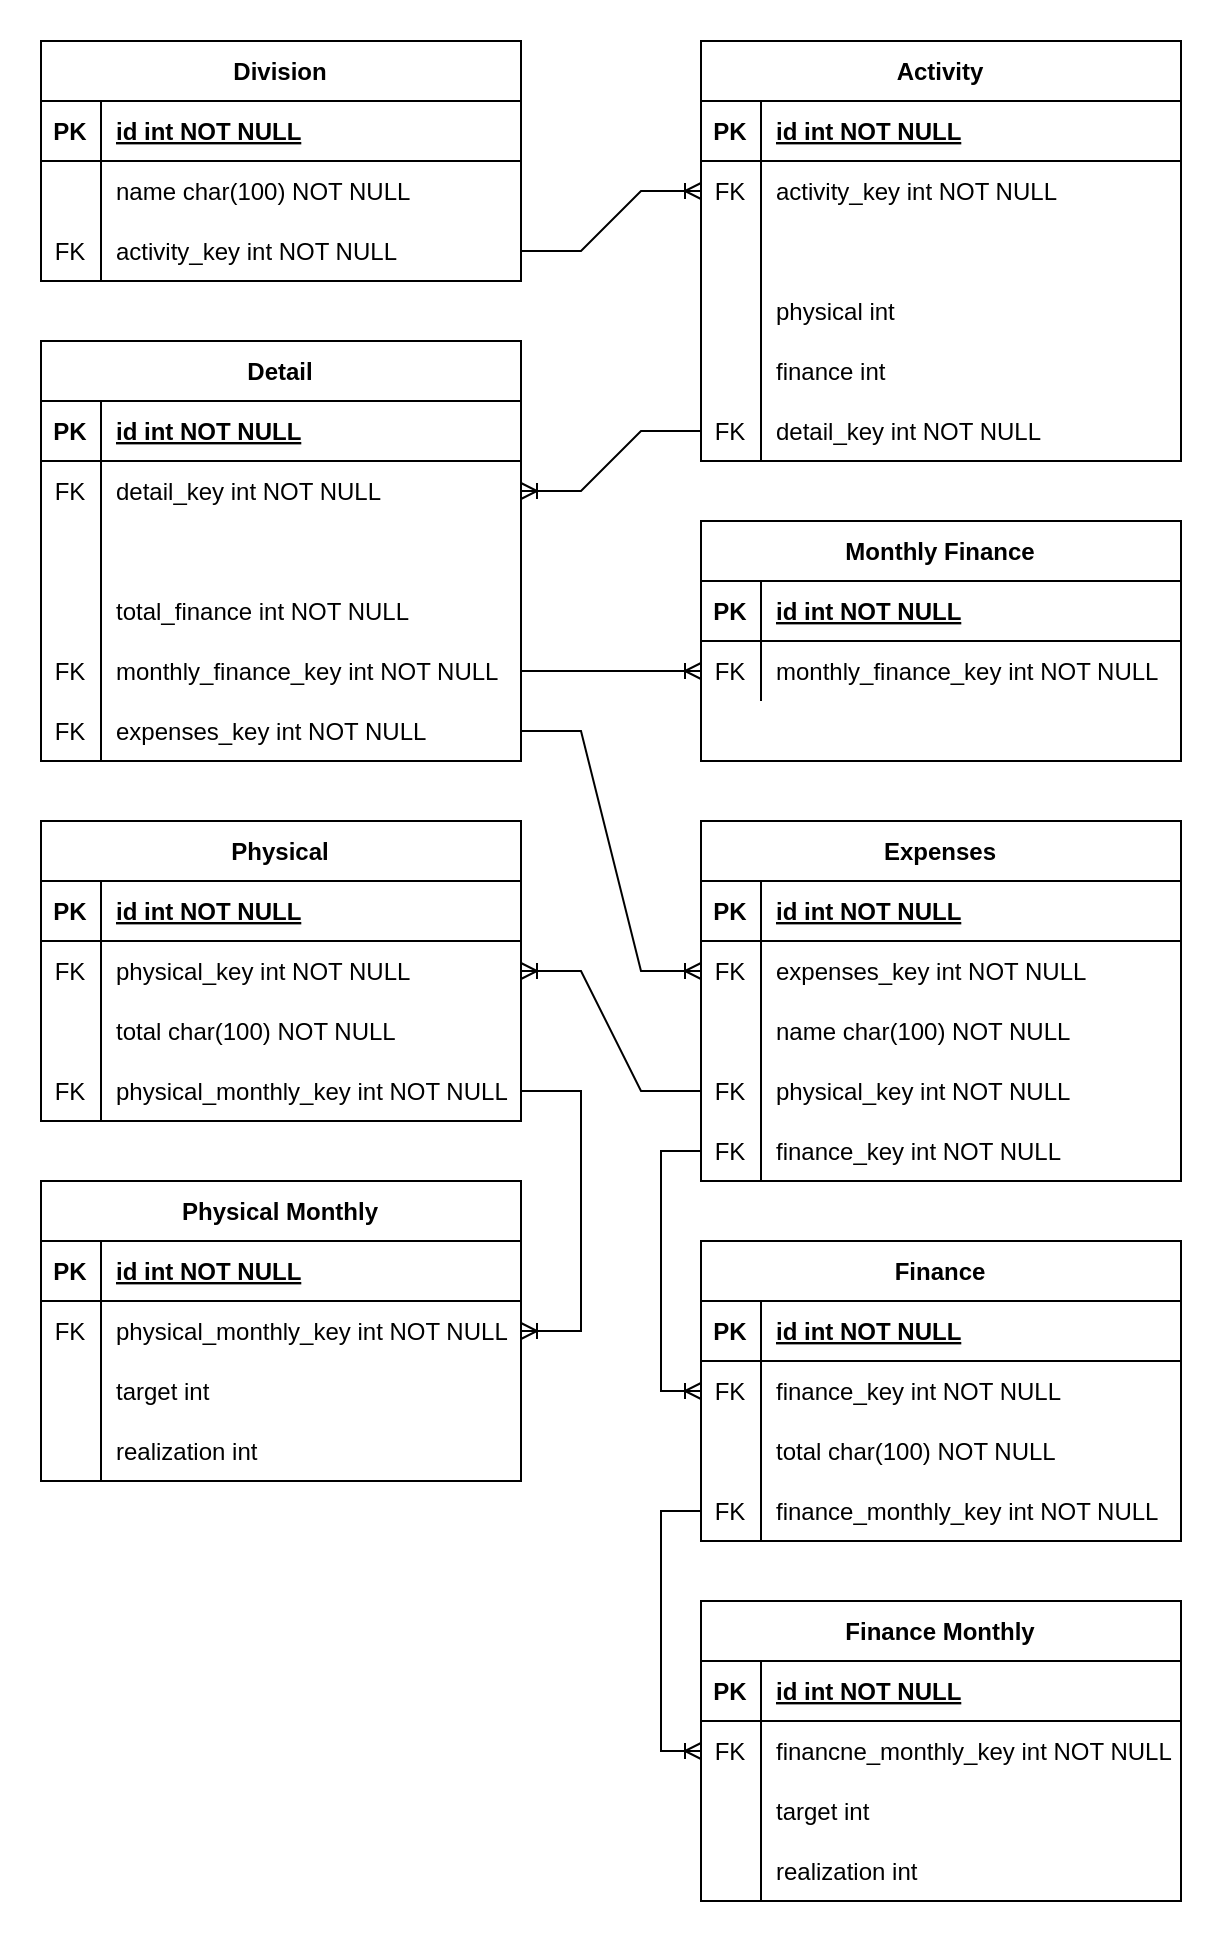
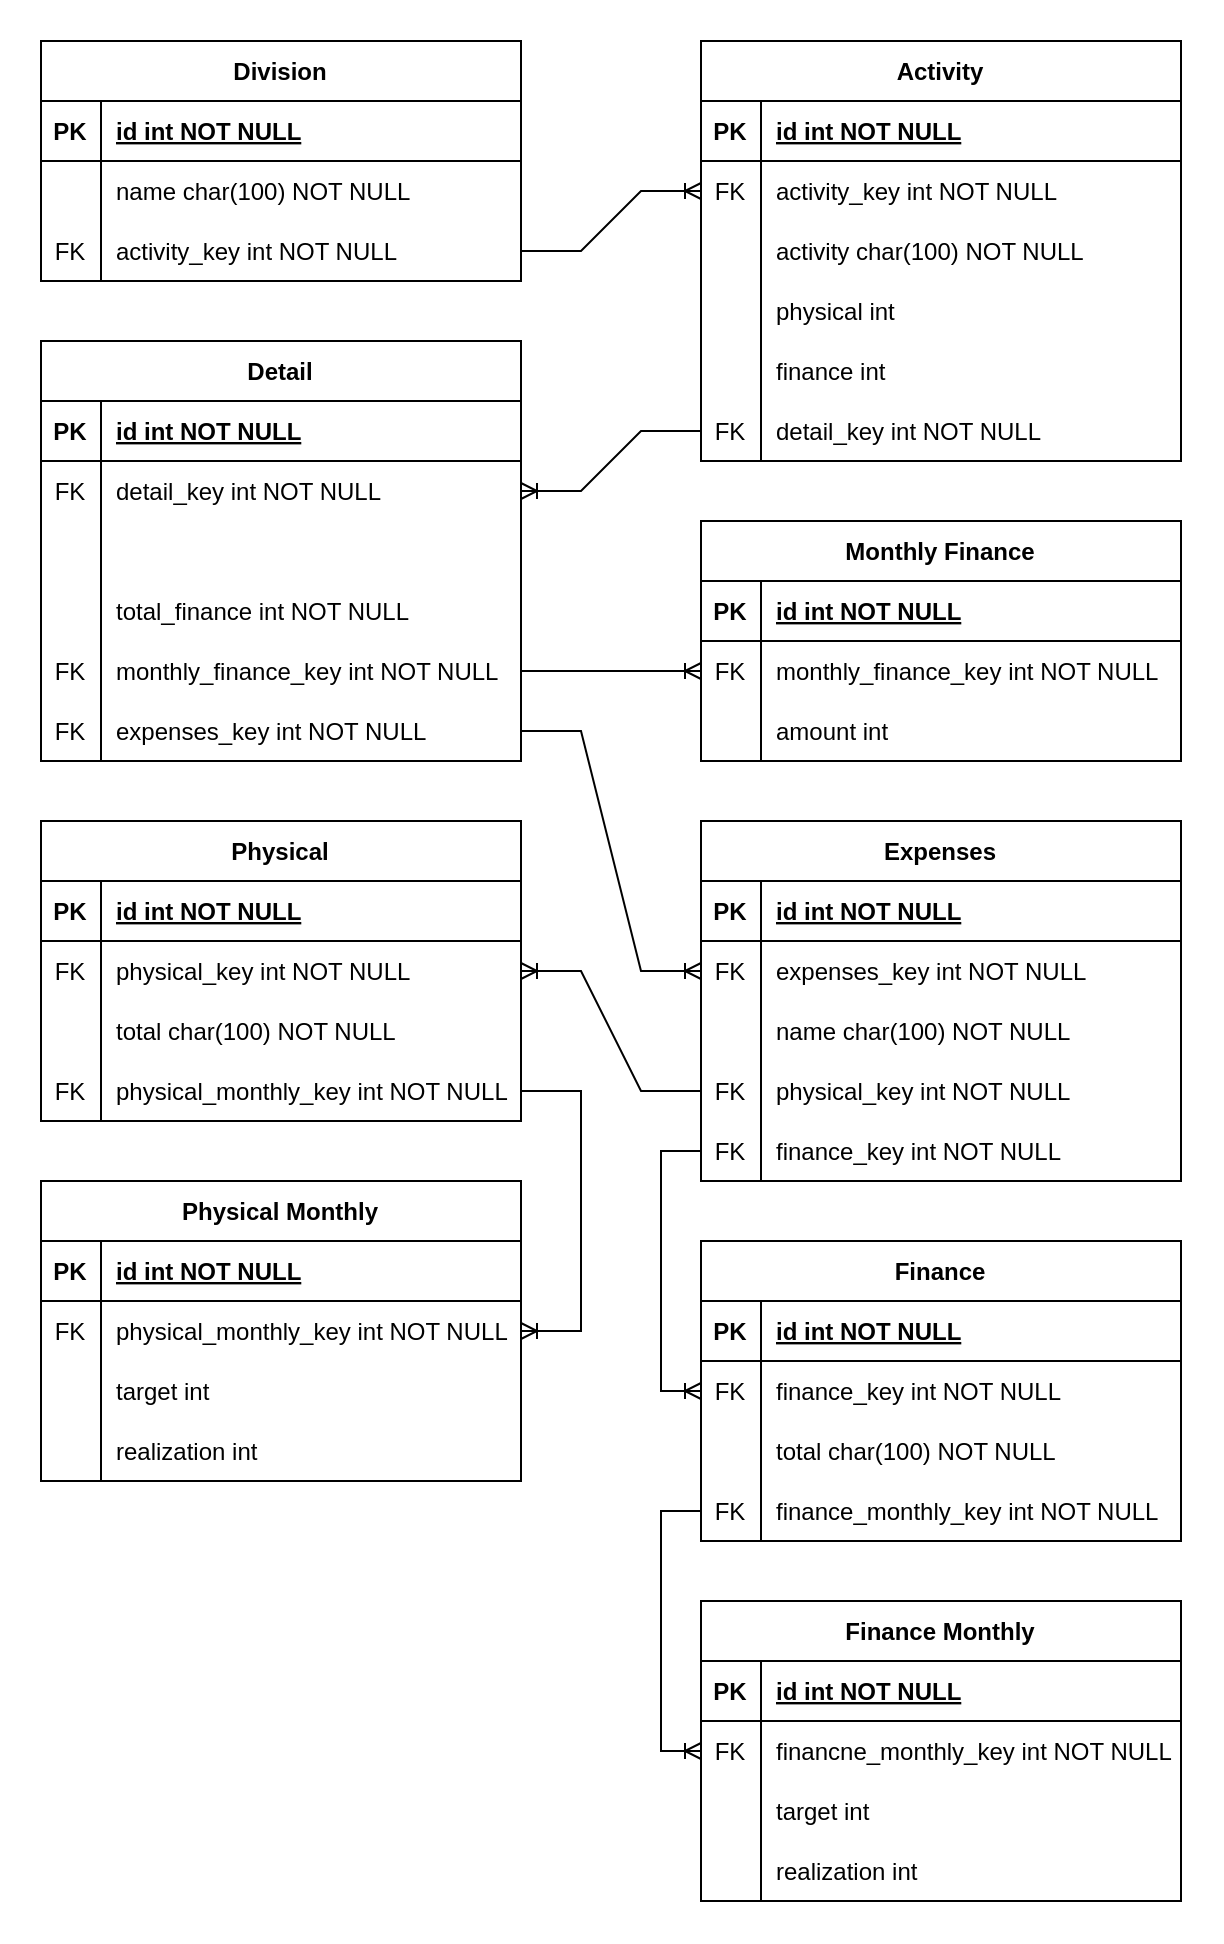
none -> (971, 251)
none -> (971, 731)
